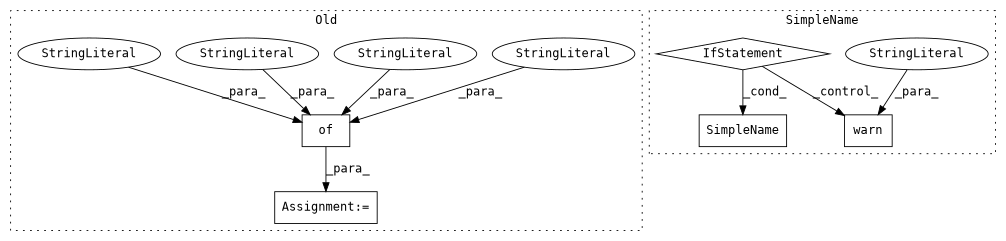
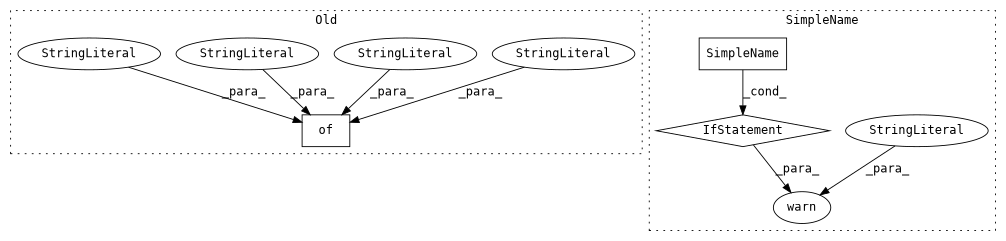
(743, 88) -> (743, 88)
(846, 92) -> (798, 169)
(868, 131) -> (802, 208)
(326, 208) -> none
